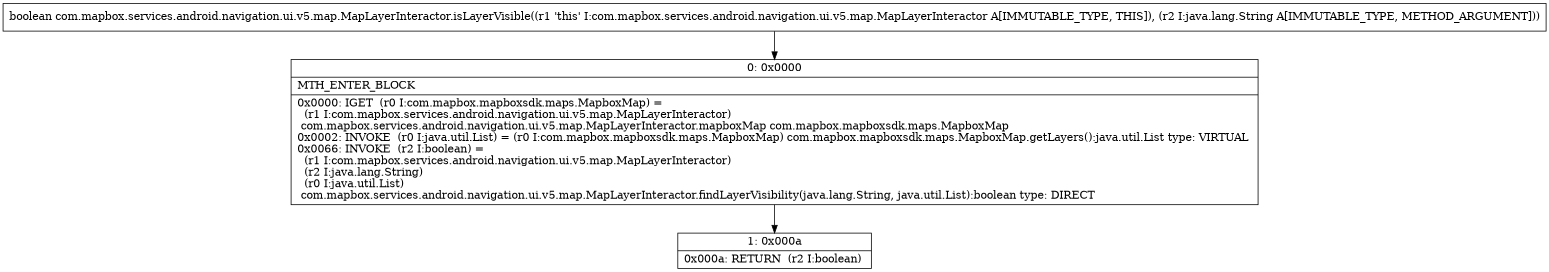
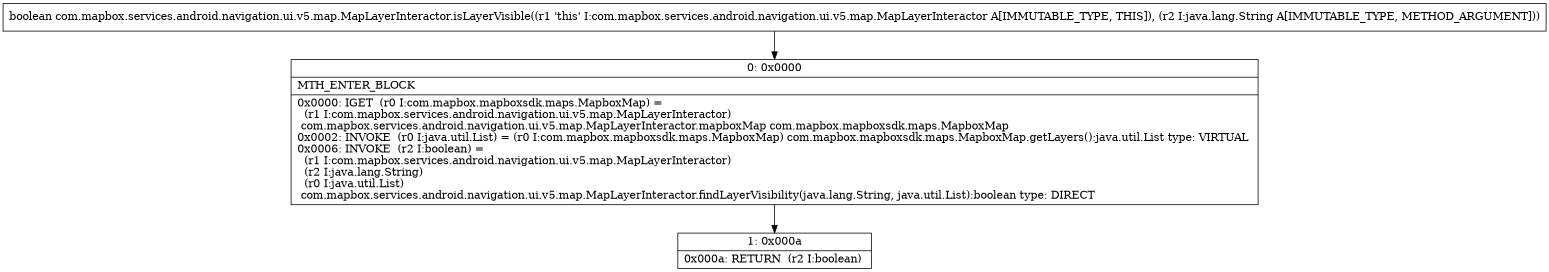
(392, 149) -> (392, 149)
